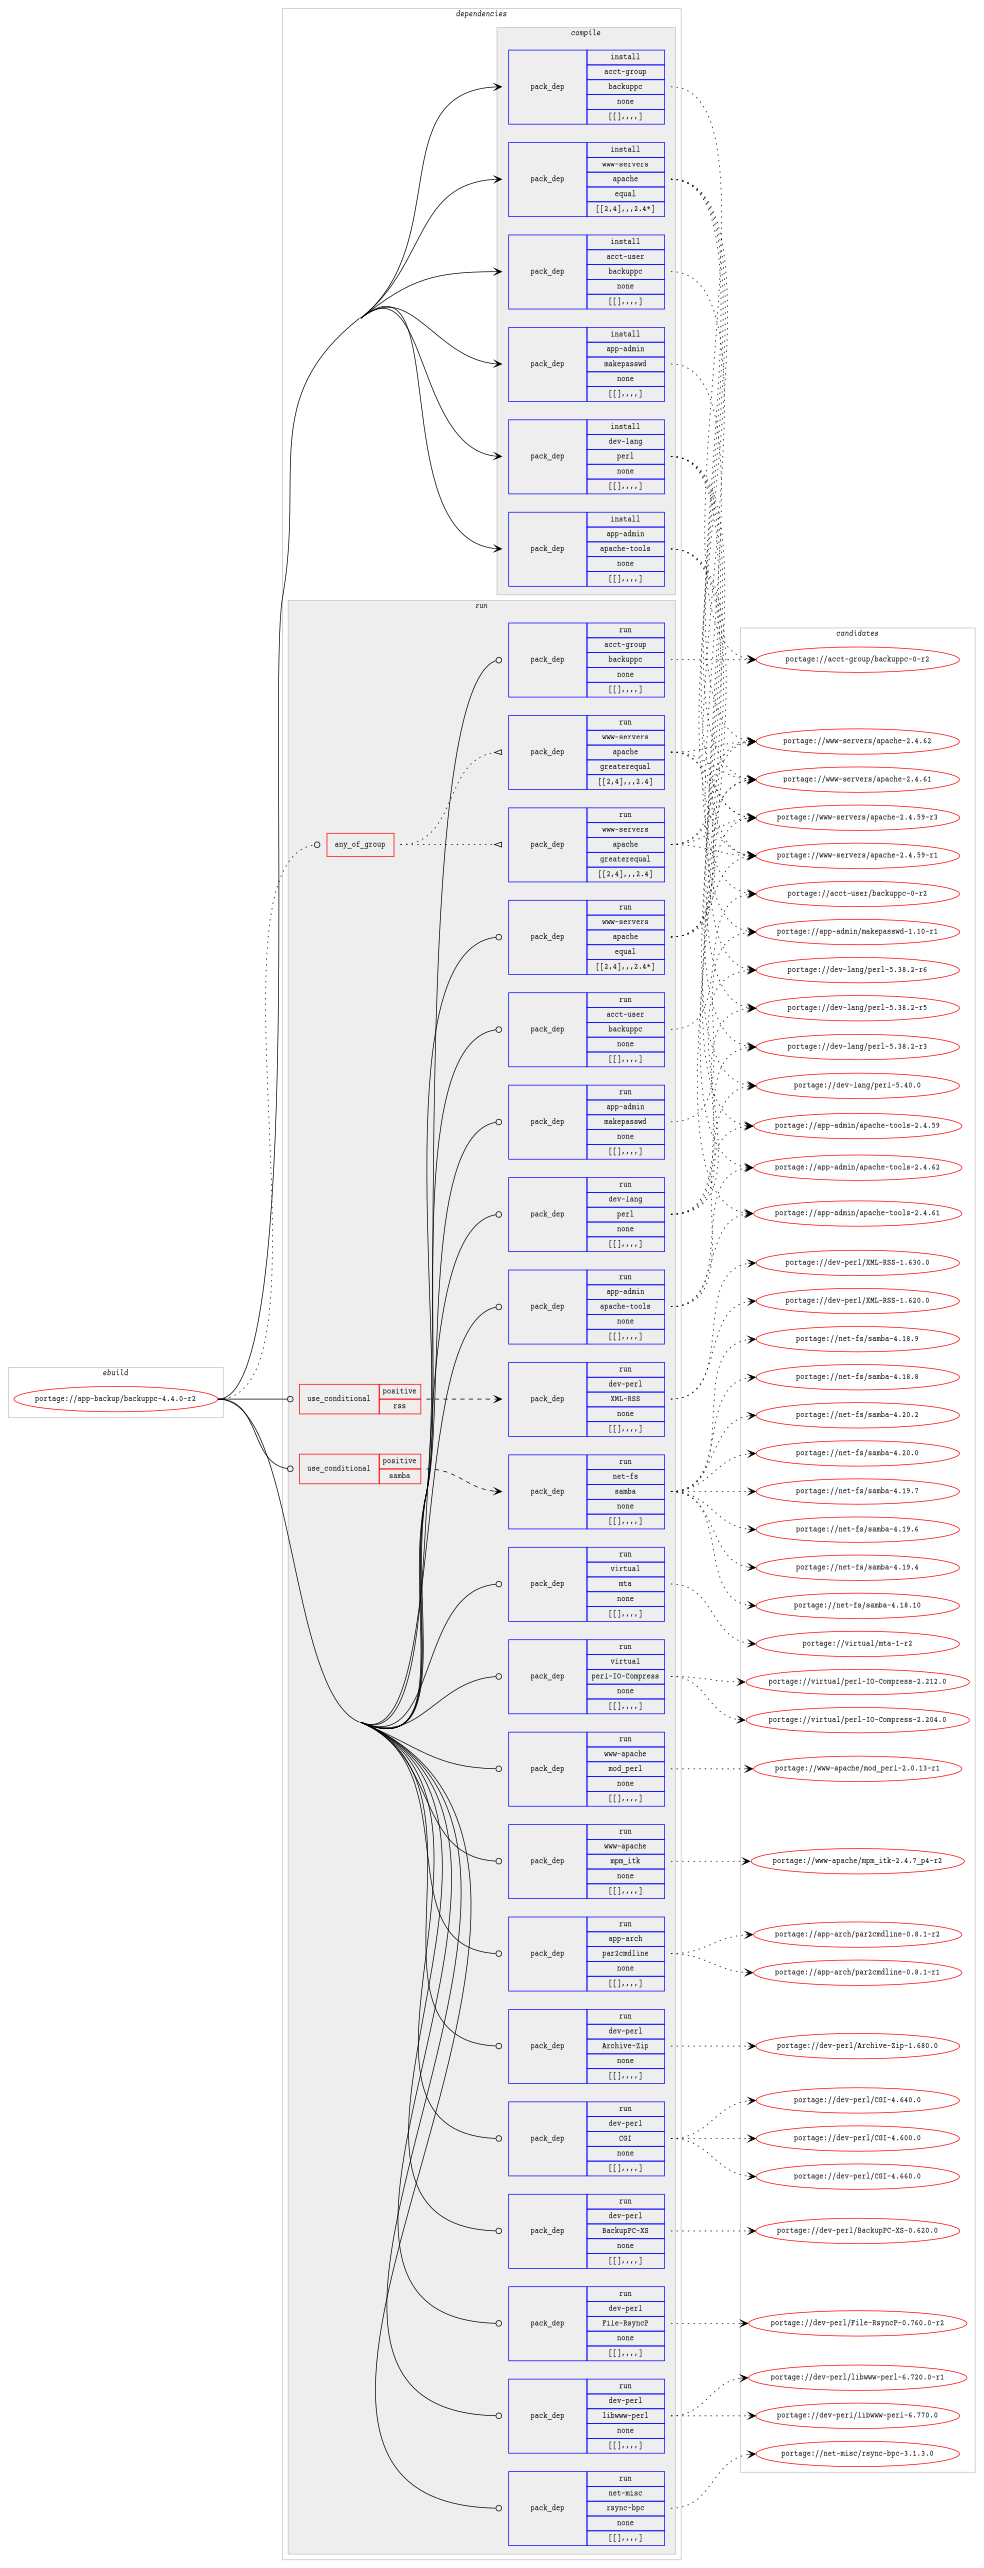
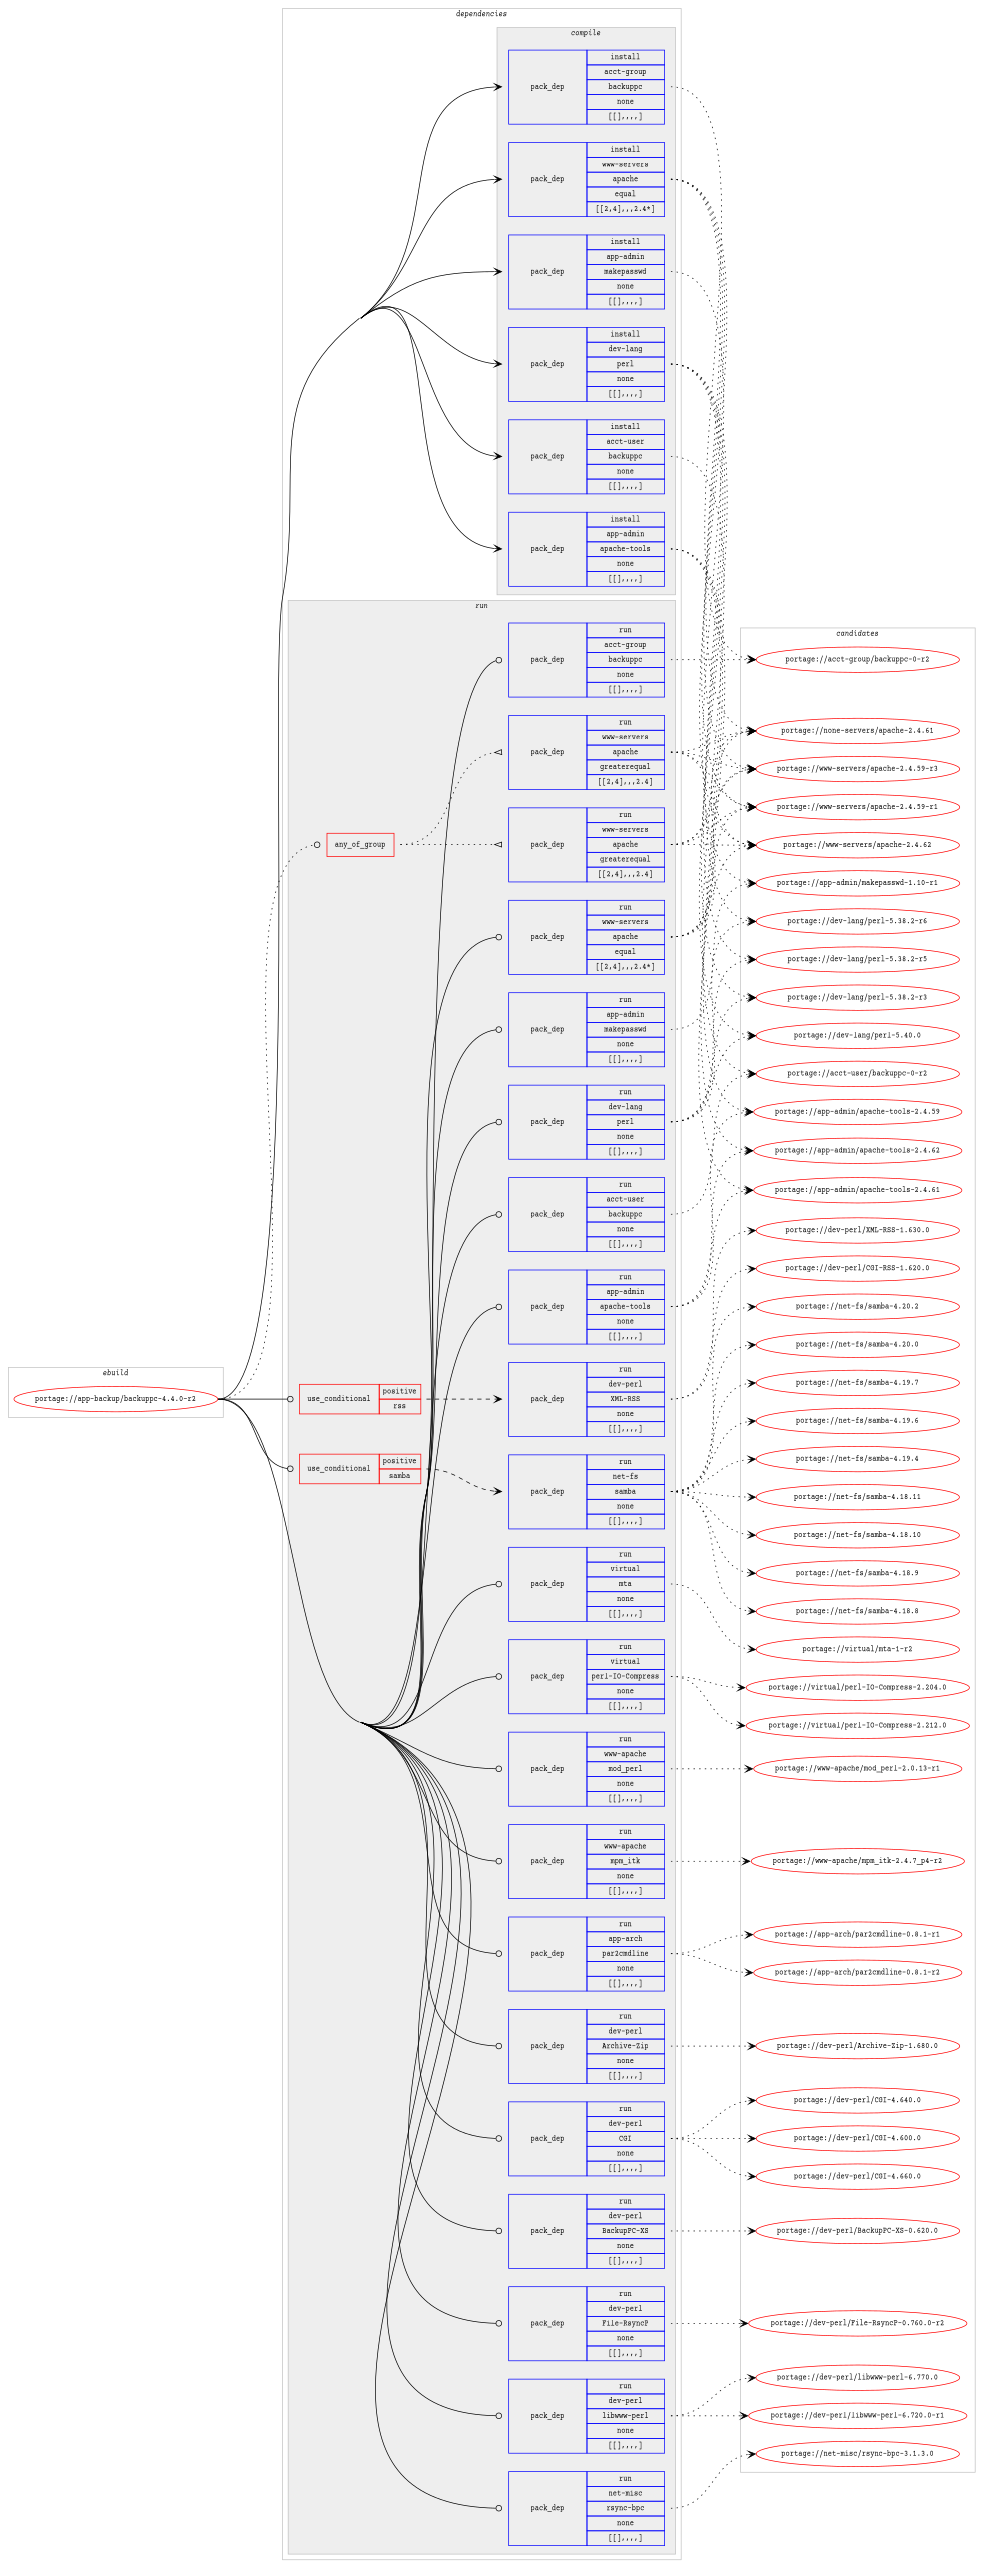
(858, 780) -> (858, 731)
(858, 1301) -> (858, 1269)
none -> (858, 1497)
